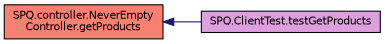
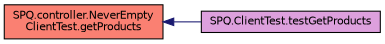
(84, 22) -> (84, 22)
